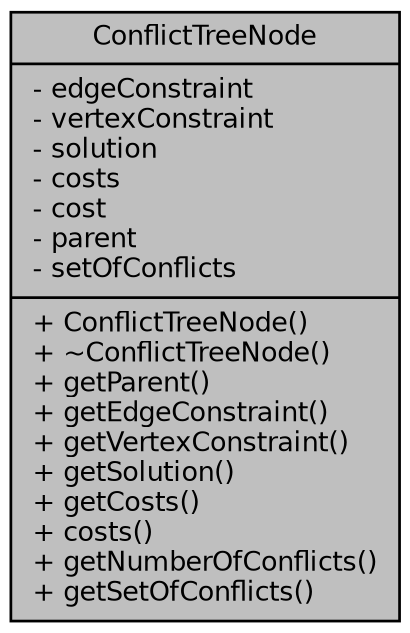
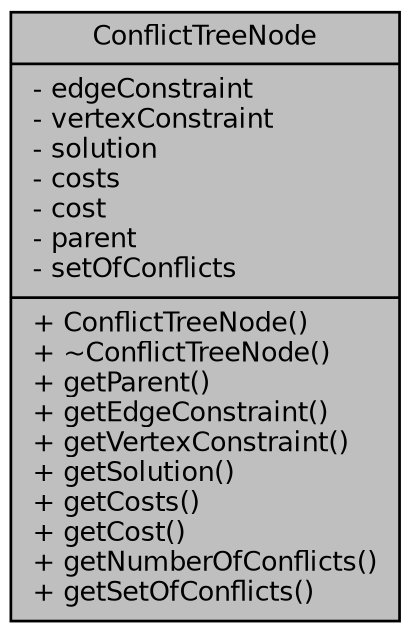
(94, 533) -> (110, 533)
